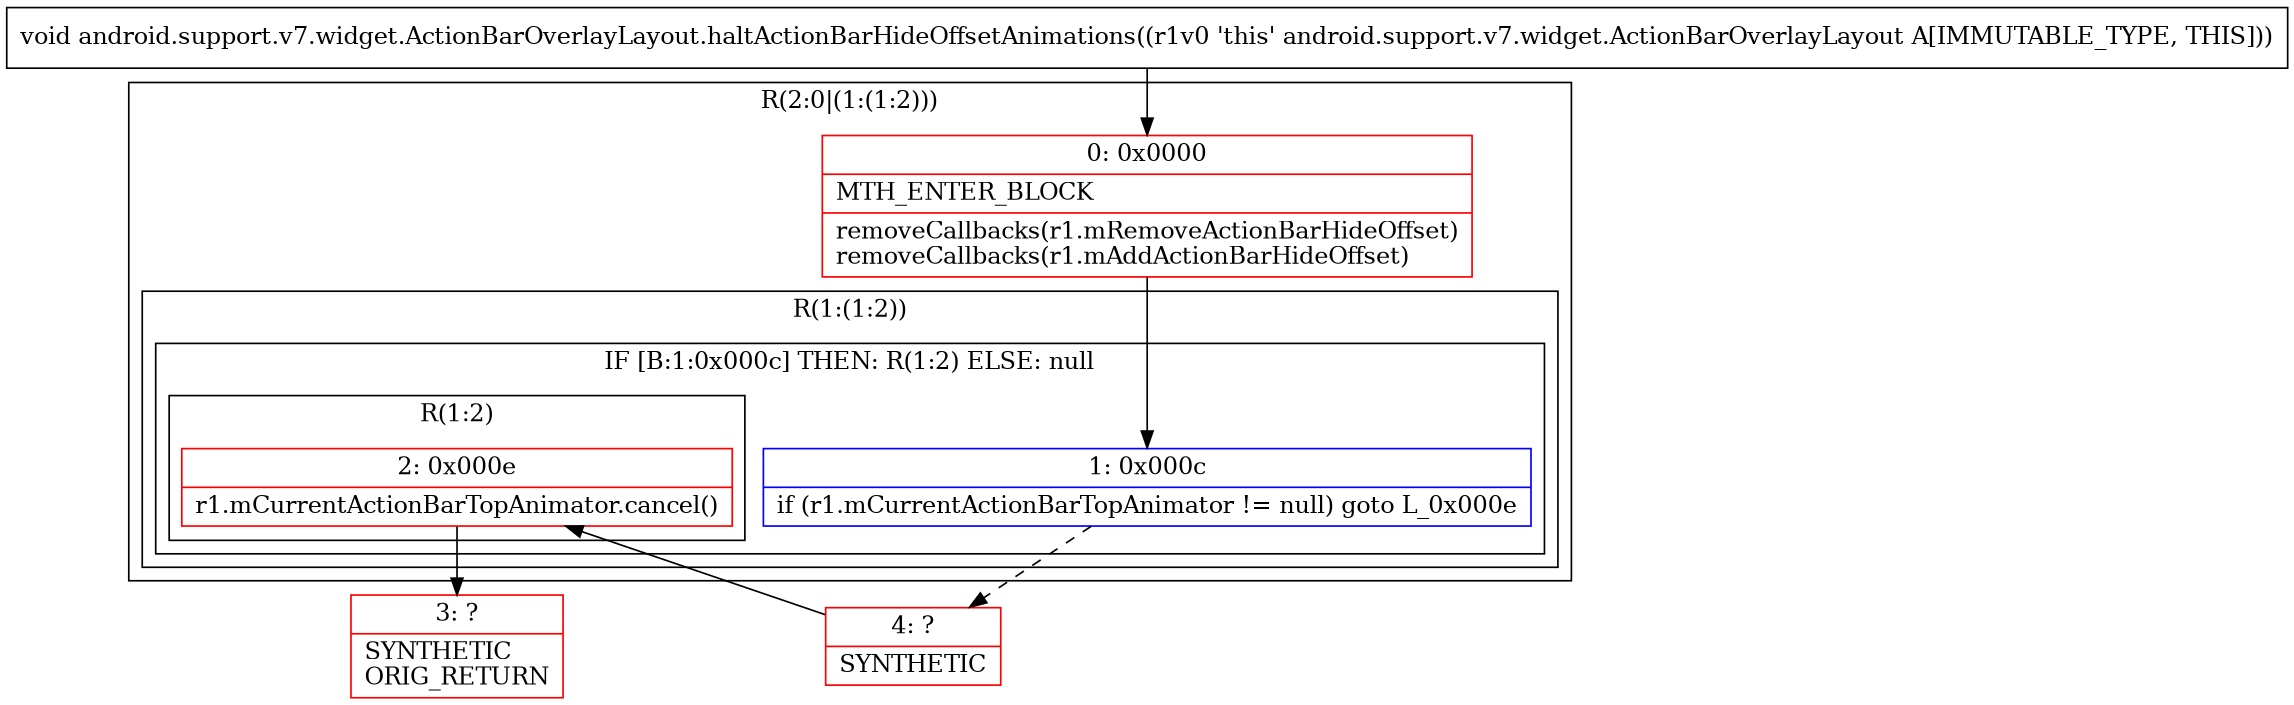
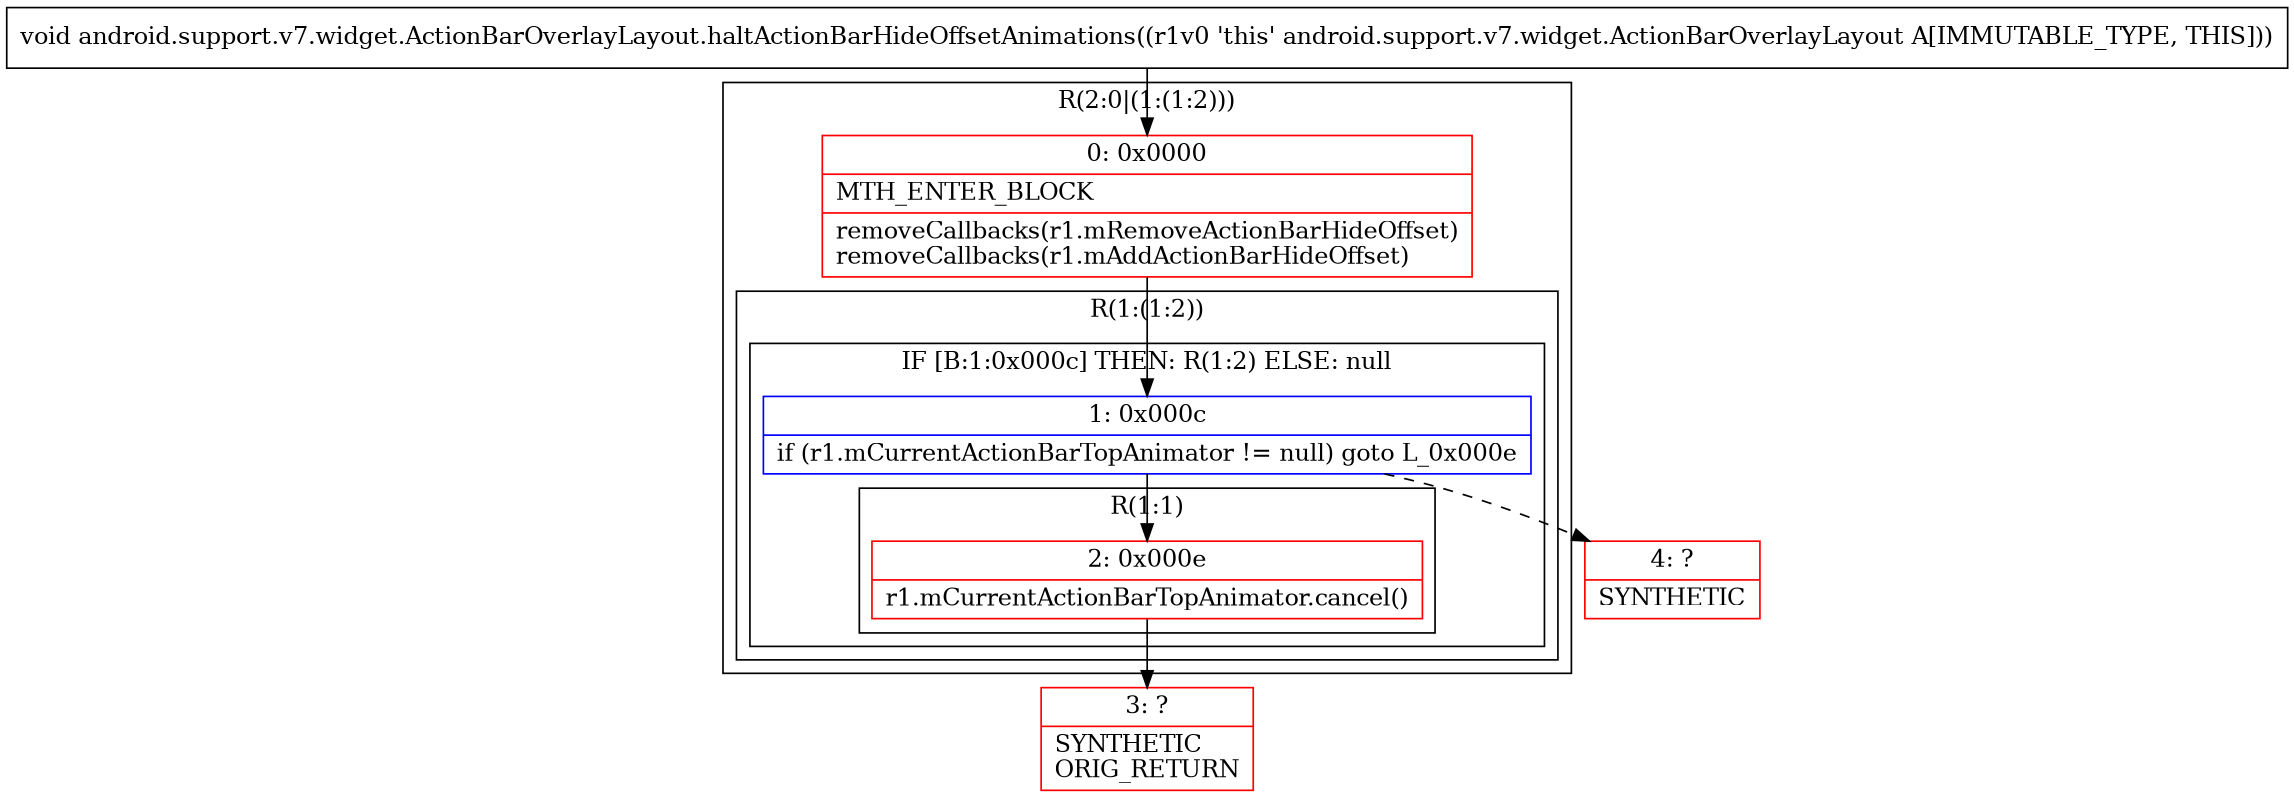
(457, 415) -> (1147, 508)
(758, 592) -> (1147, 499)
